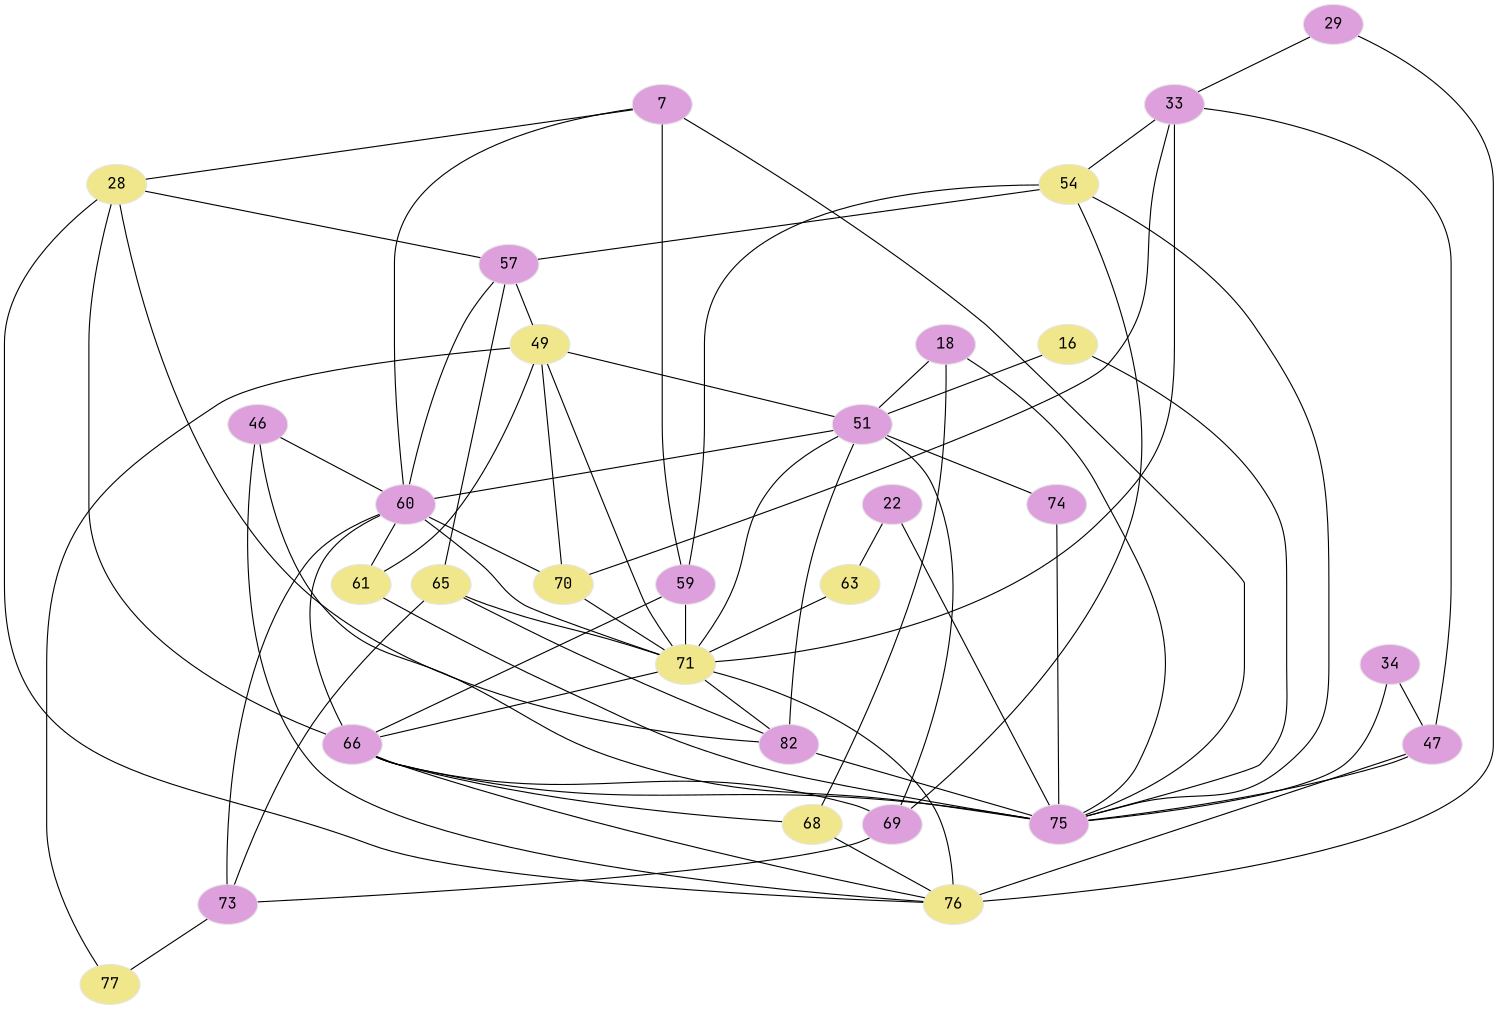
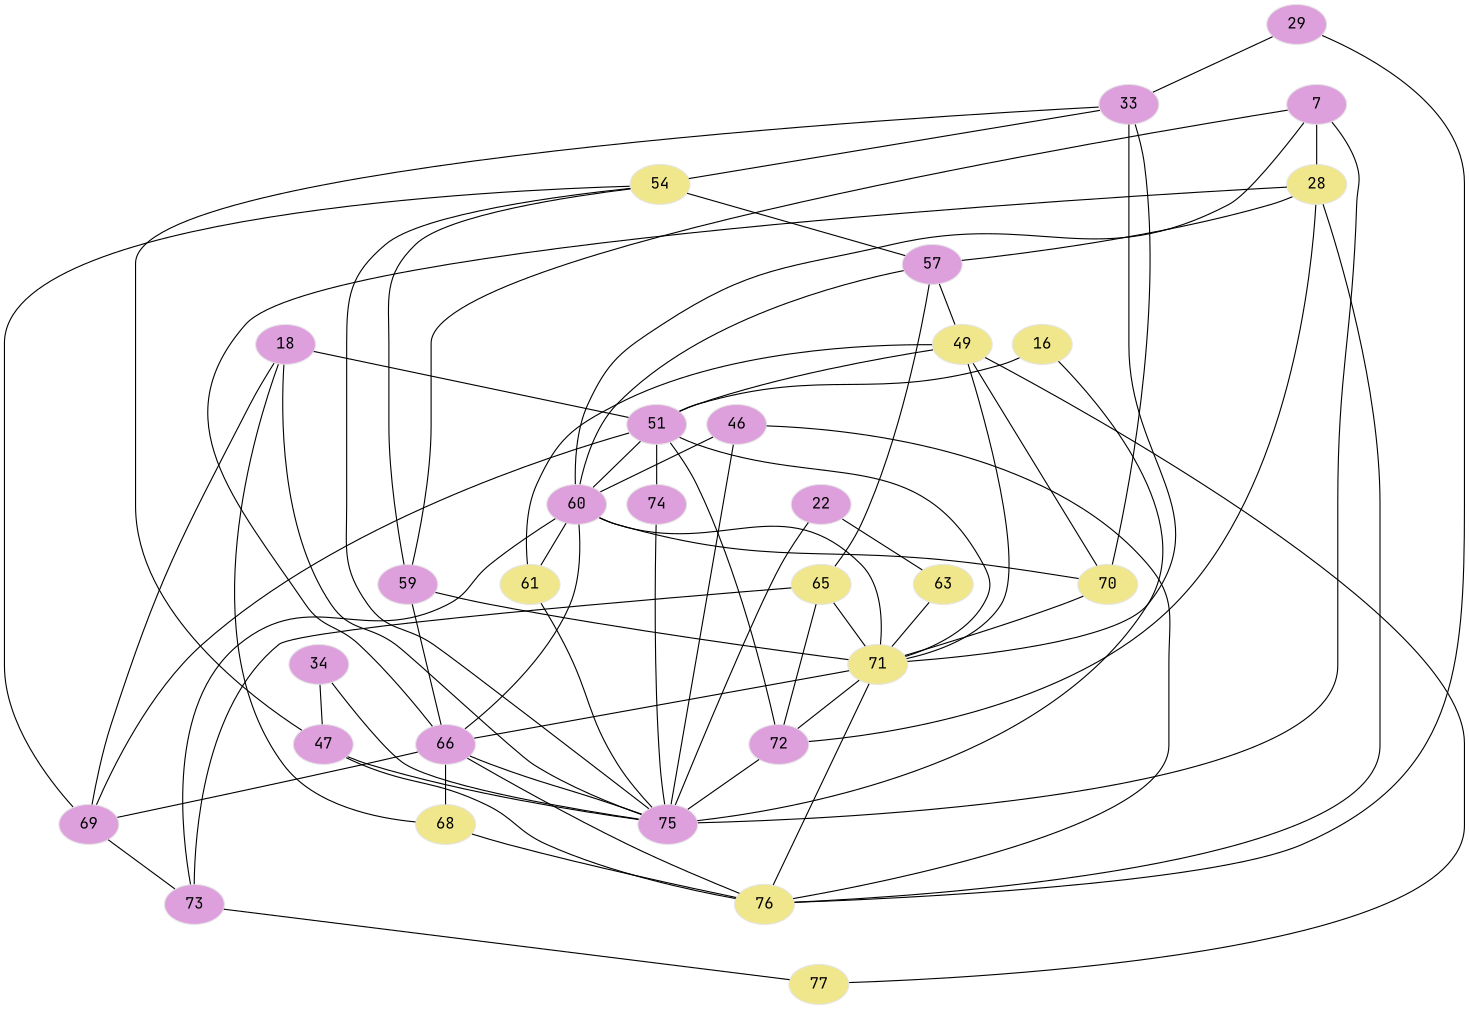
none -> (165, 577)
(789, 744) -> (779, 744)
